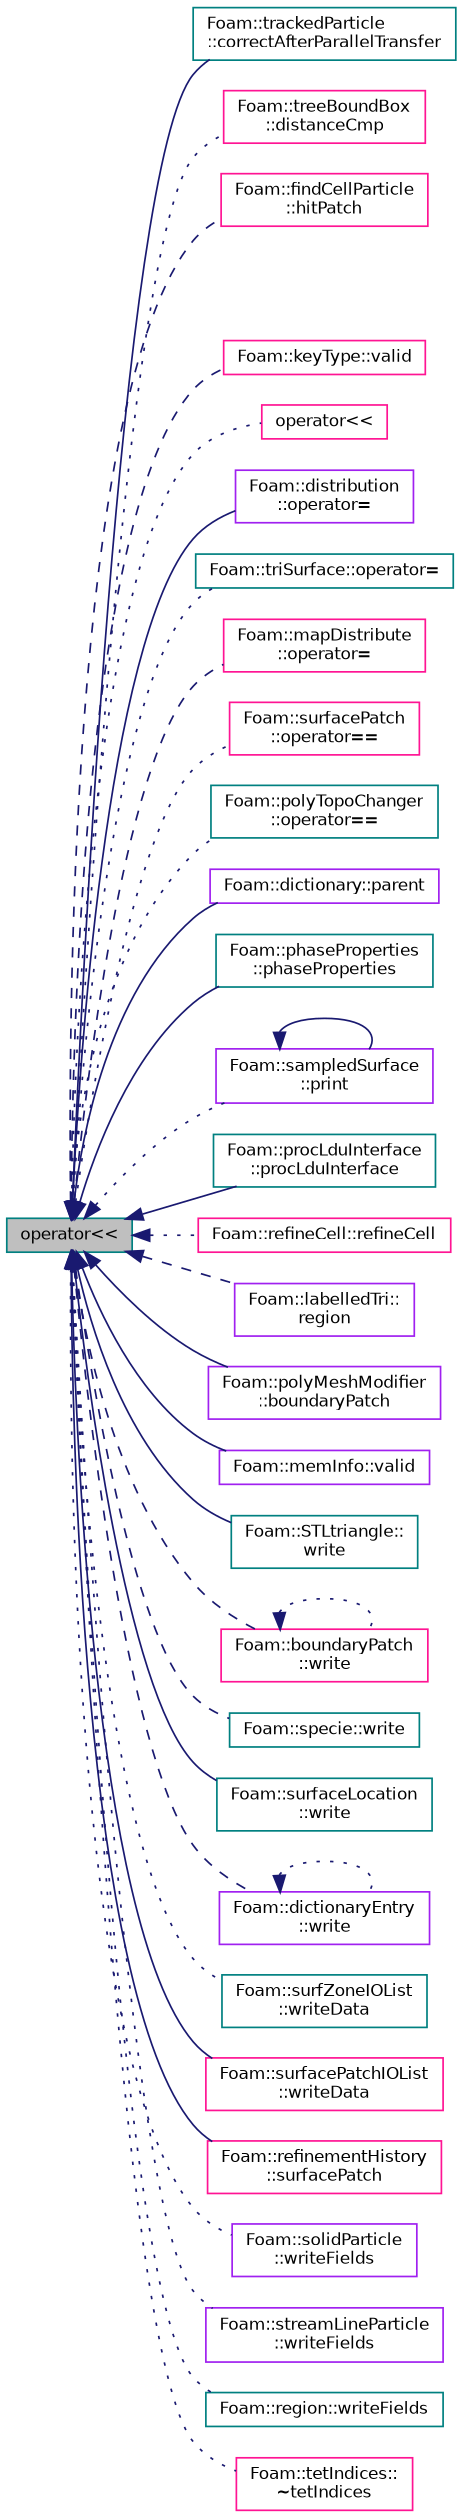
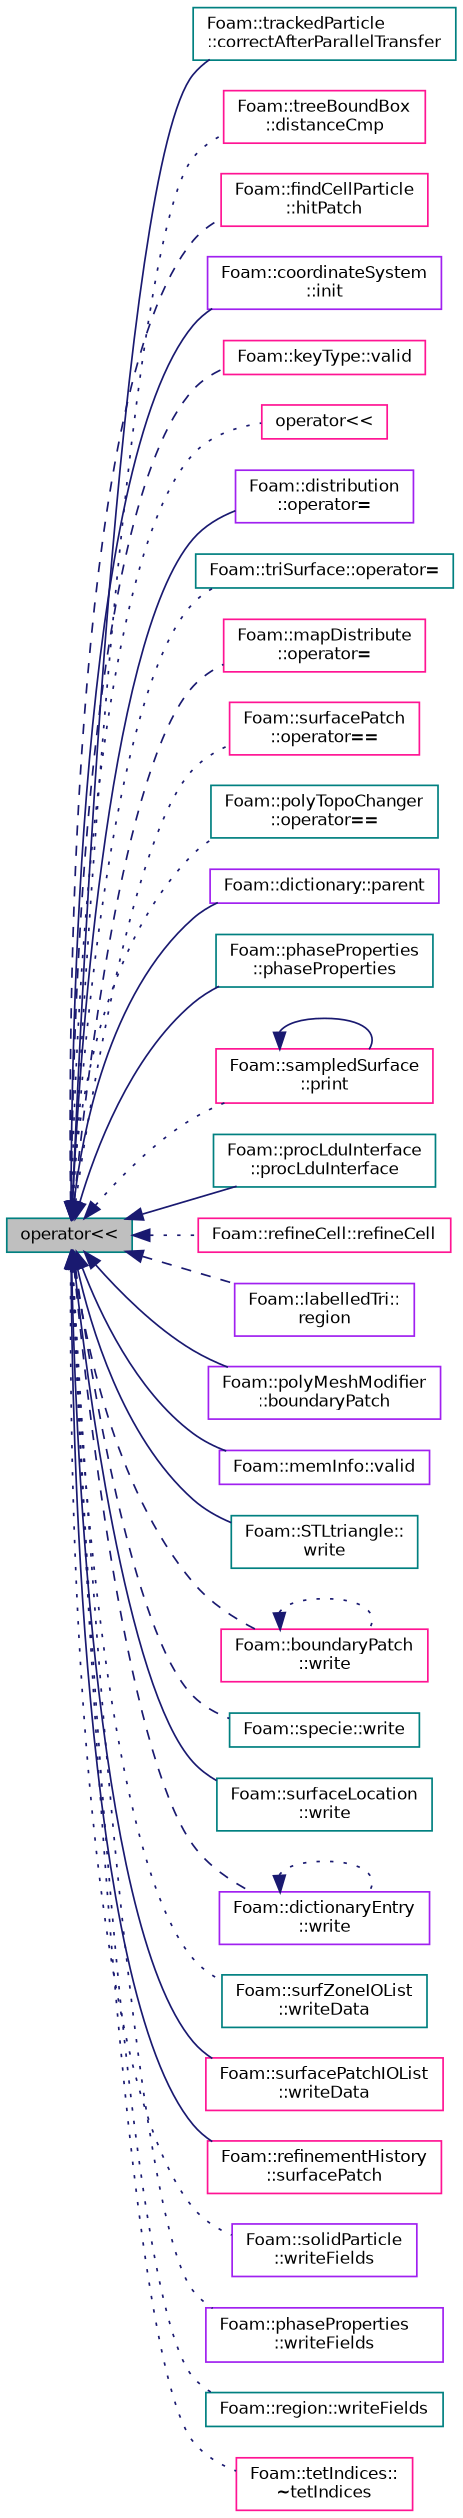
none -> (324, 283)
(324, 1076) -> (324, 1076)
(324, 2335) -> (324, 2335)
